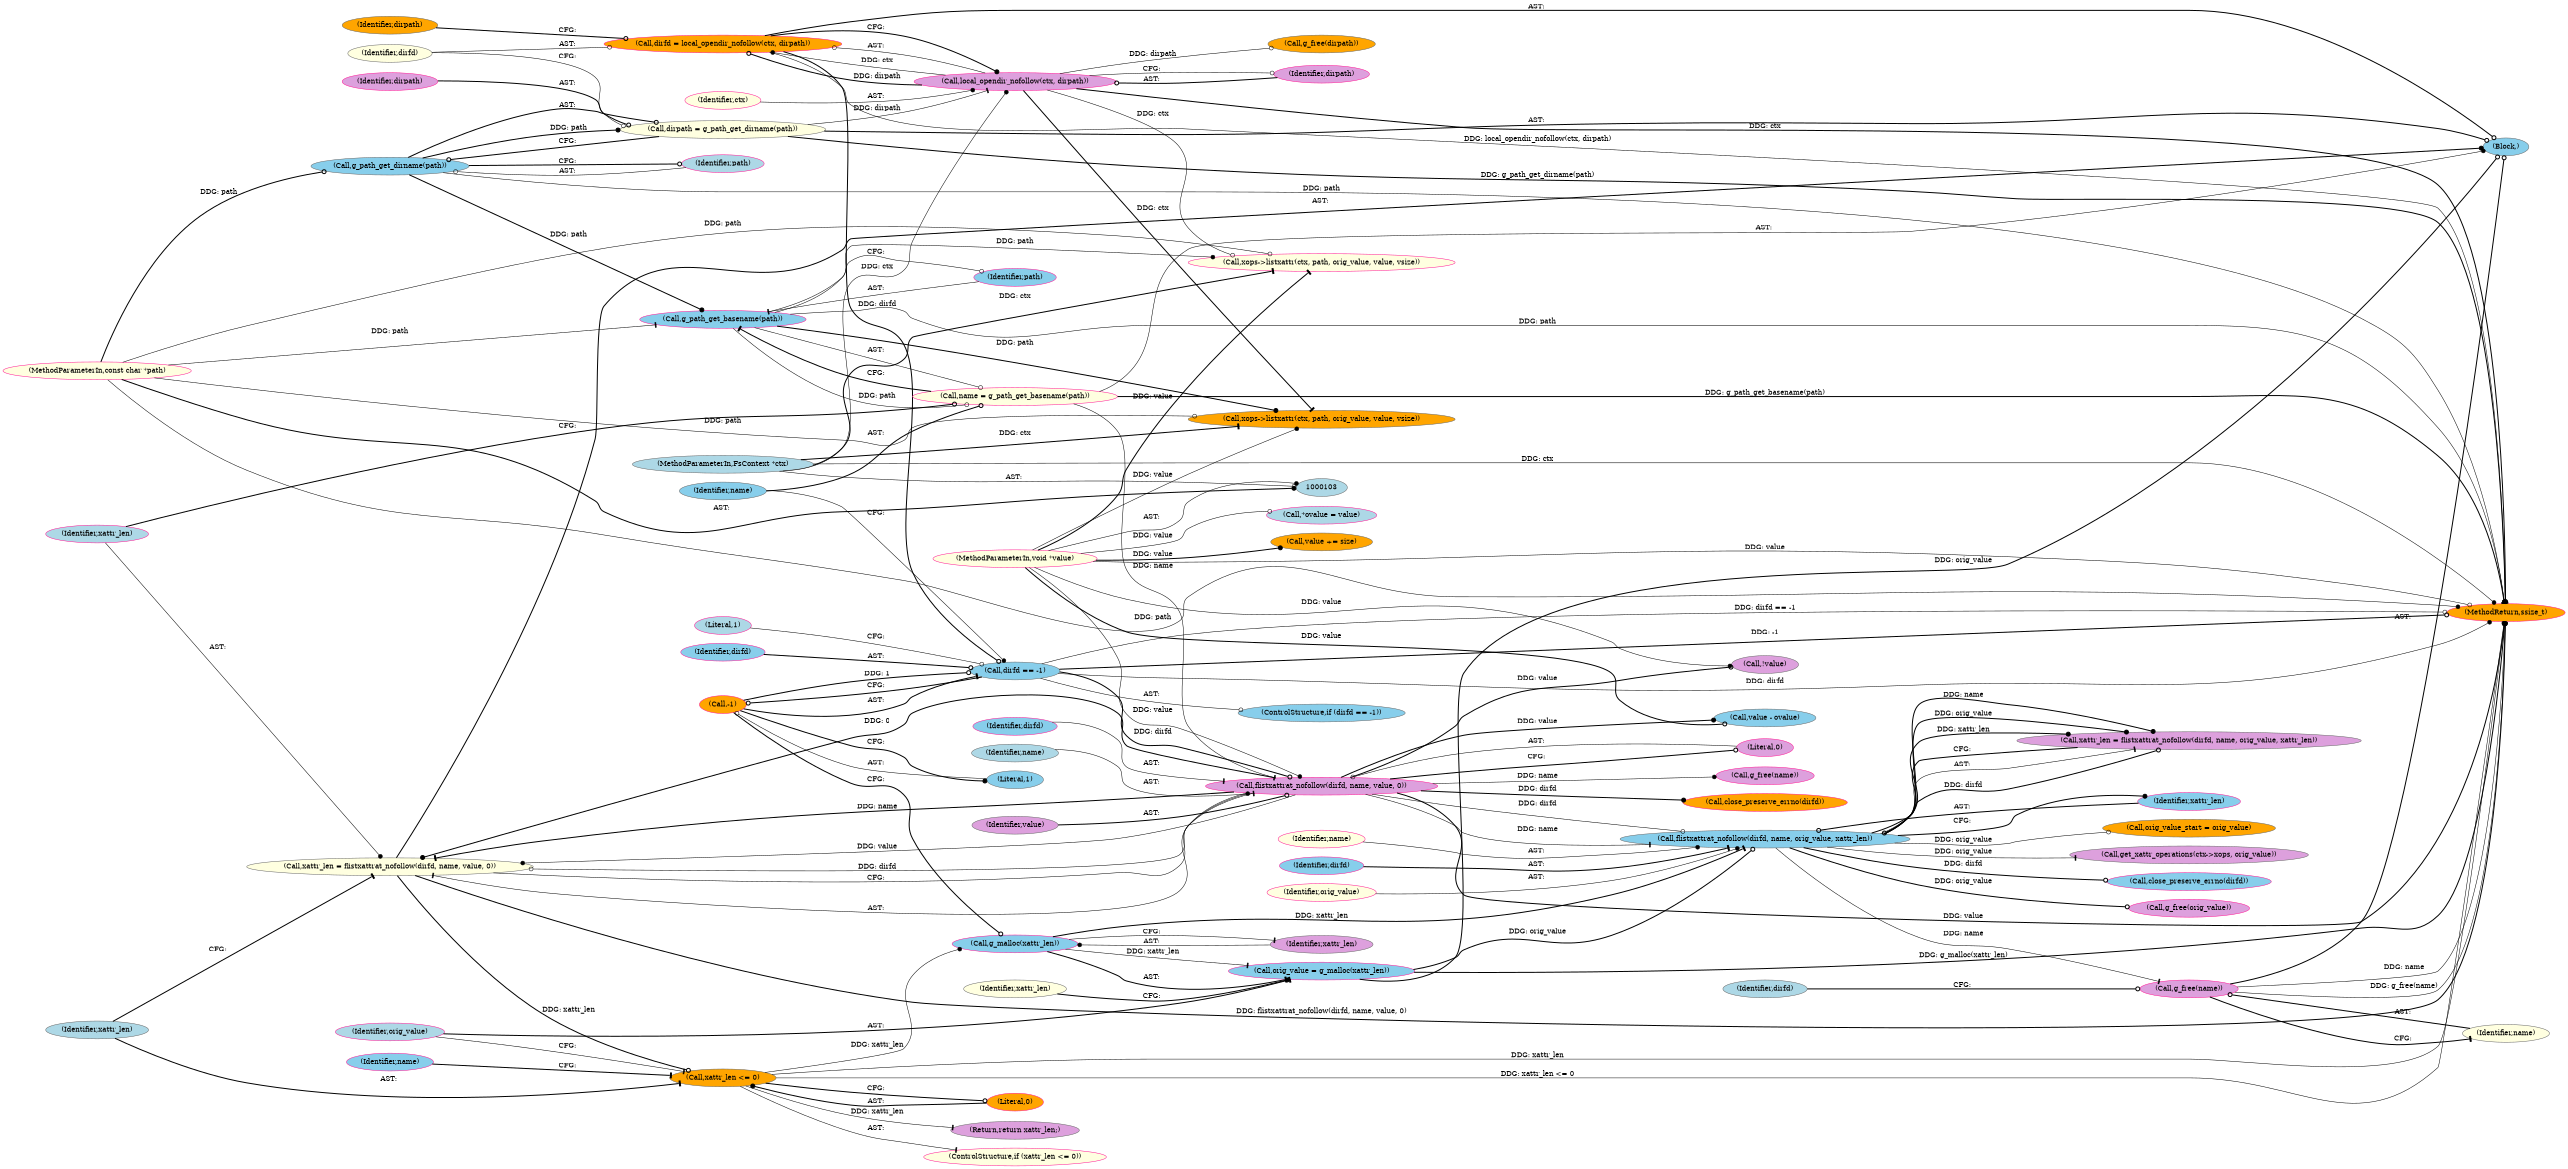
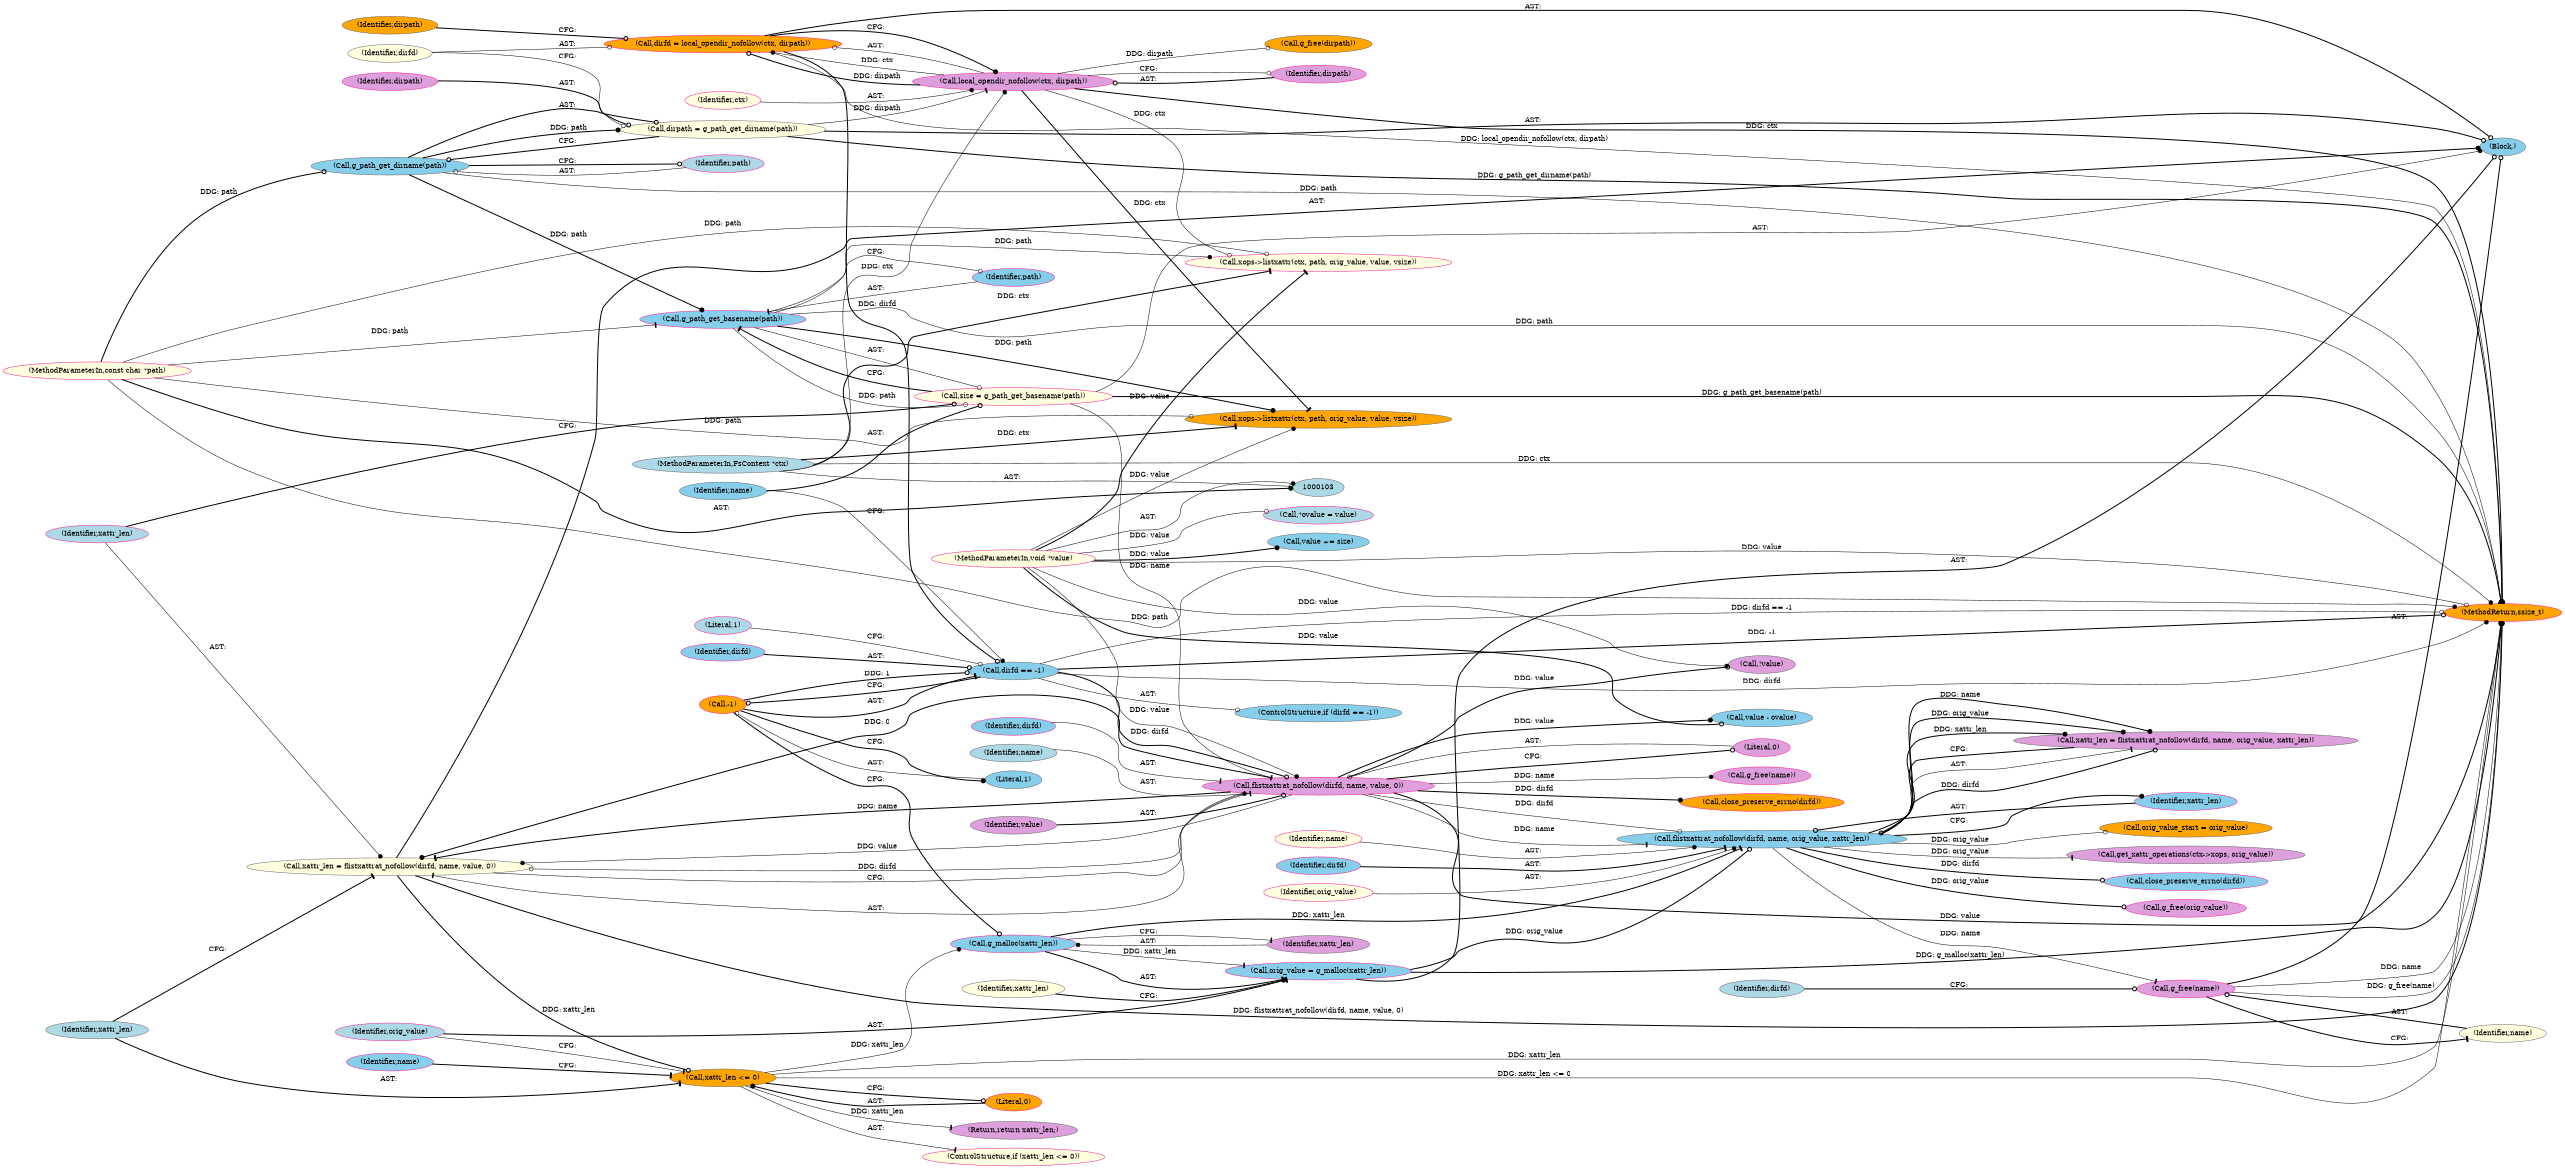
(1015, 397) -> (1013, 397)
(1322, 542) -> (1318, 542)
(1963, 560) -> (1960, 560)
